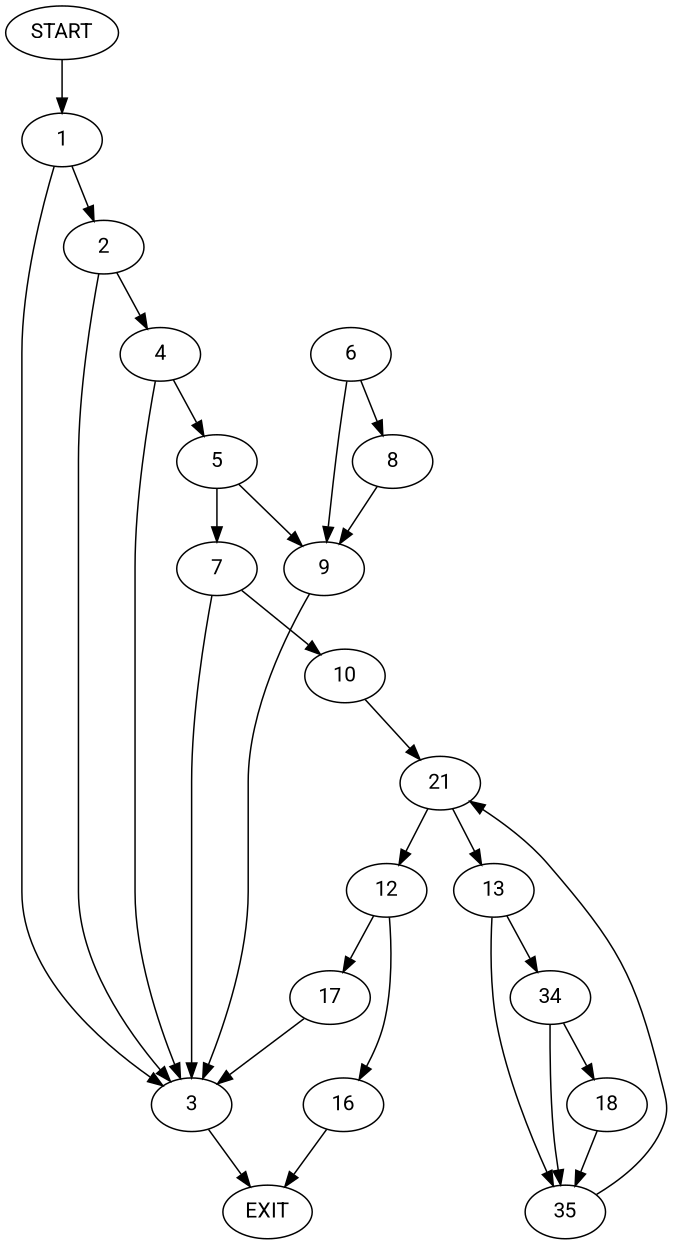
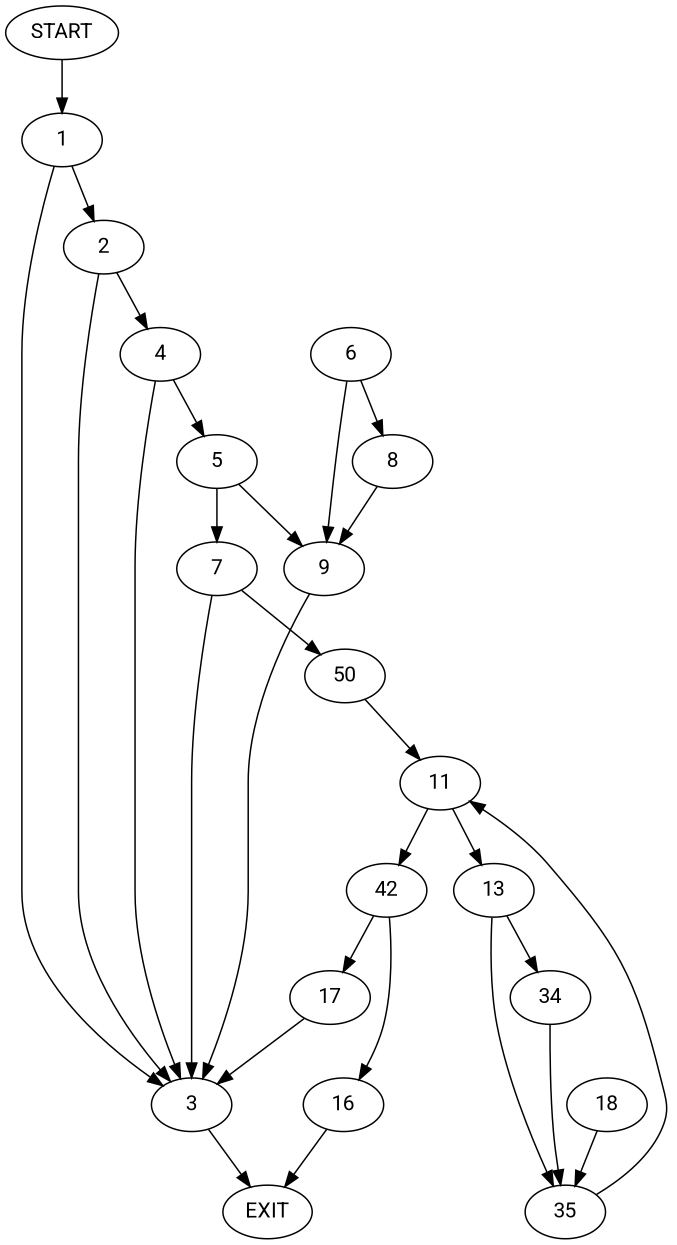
(345, 676) -> (345, 676)
(440, 783) -> (440, 783)
(387, 890) -> (387, 890)
(575, 1044) -> none
